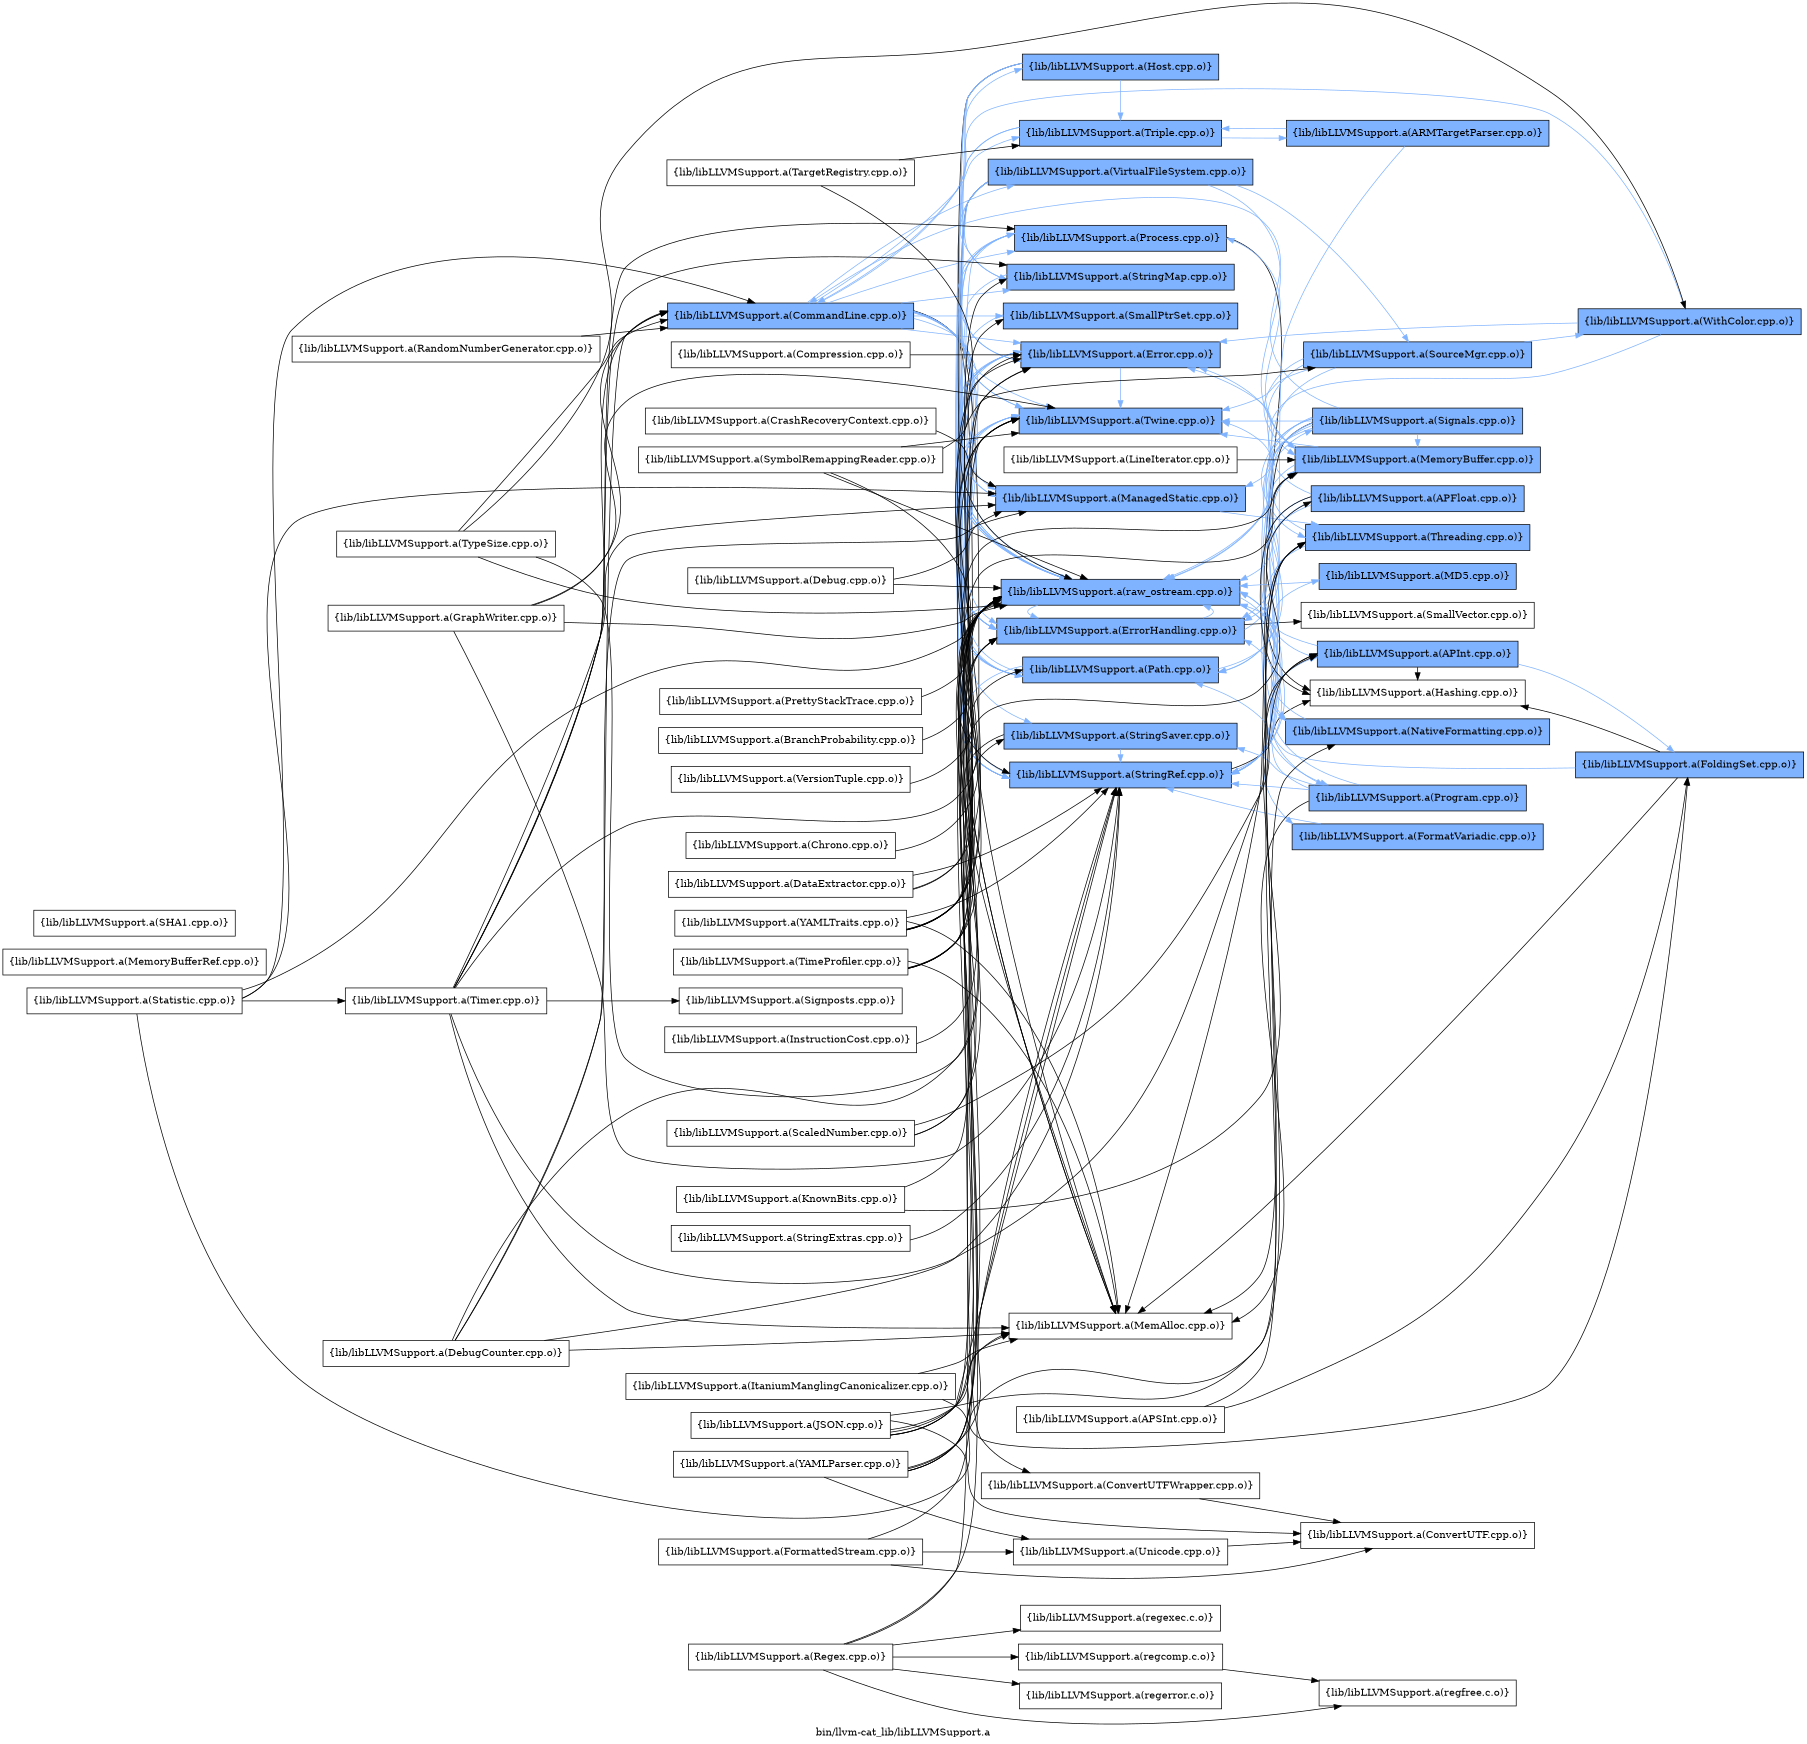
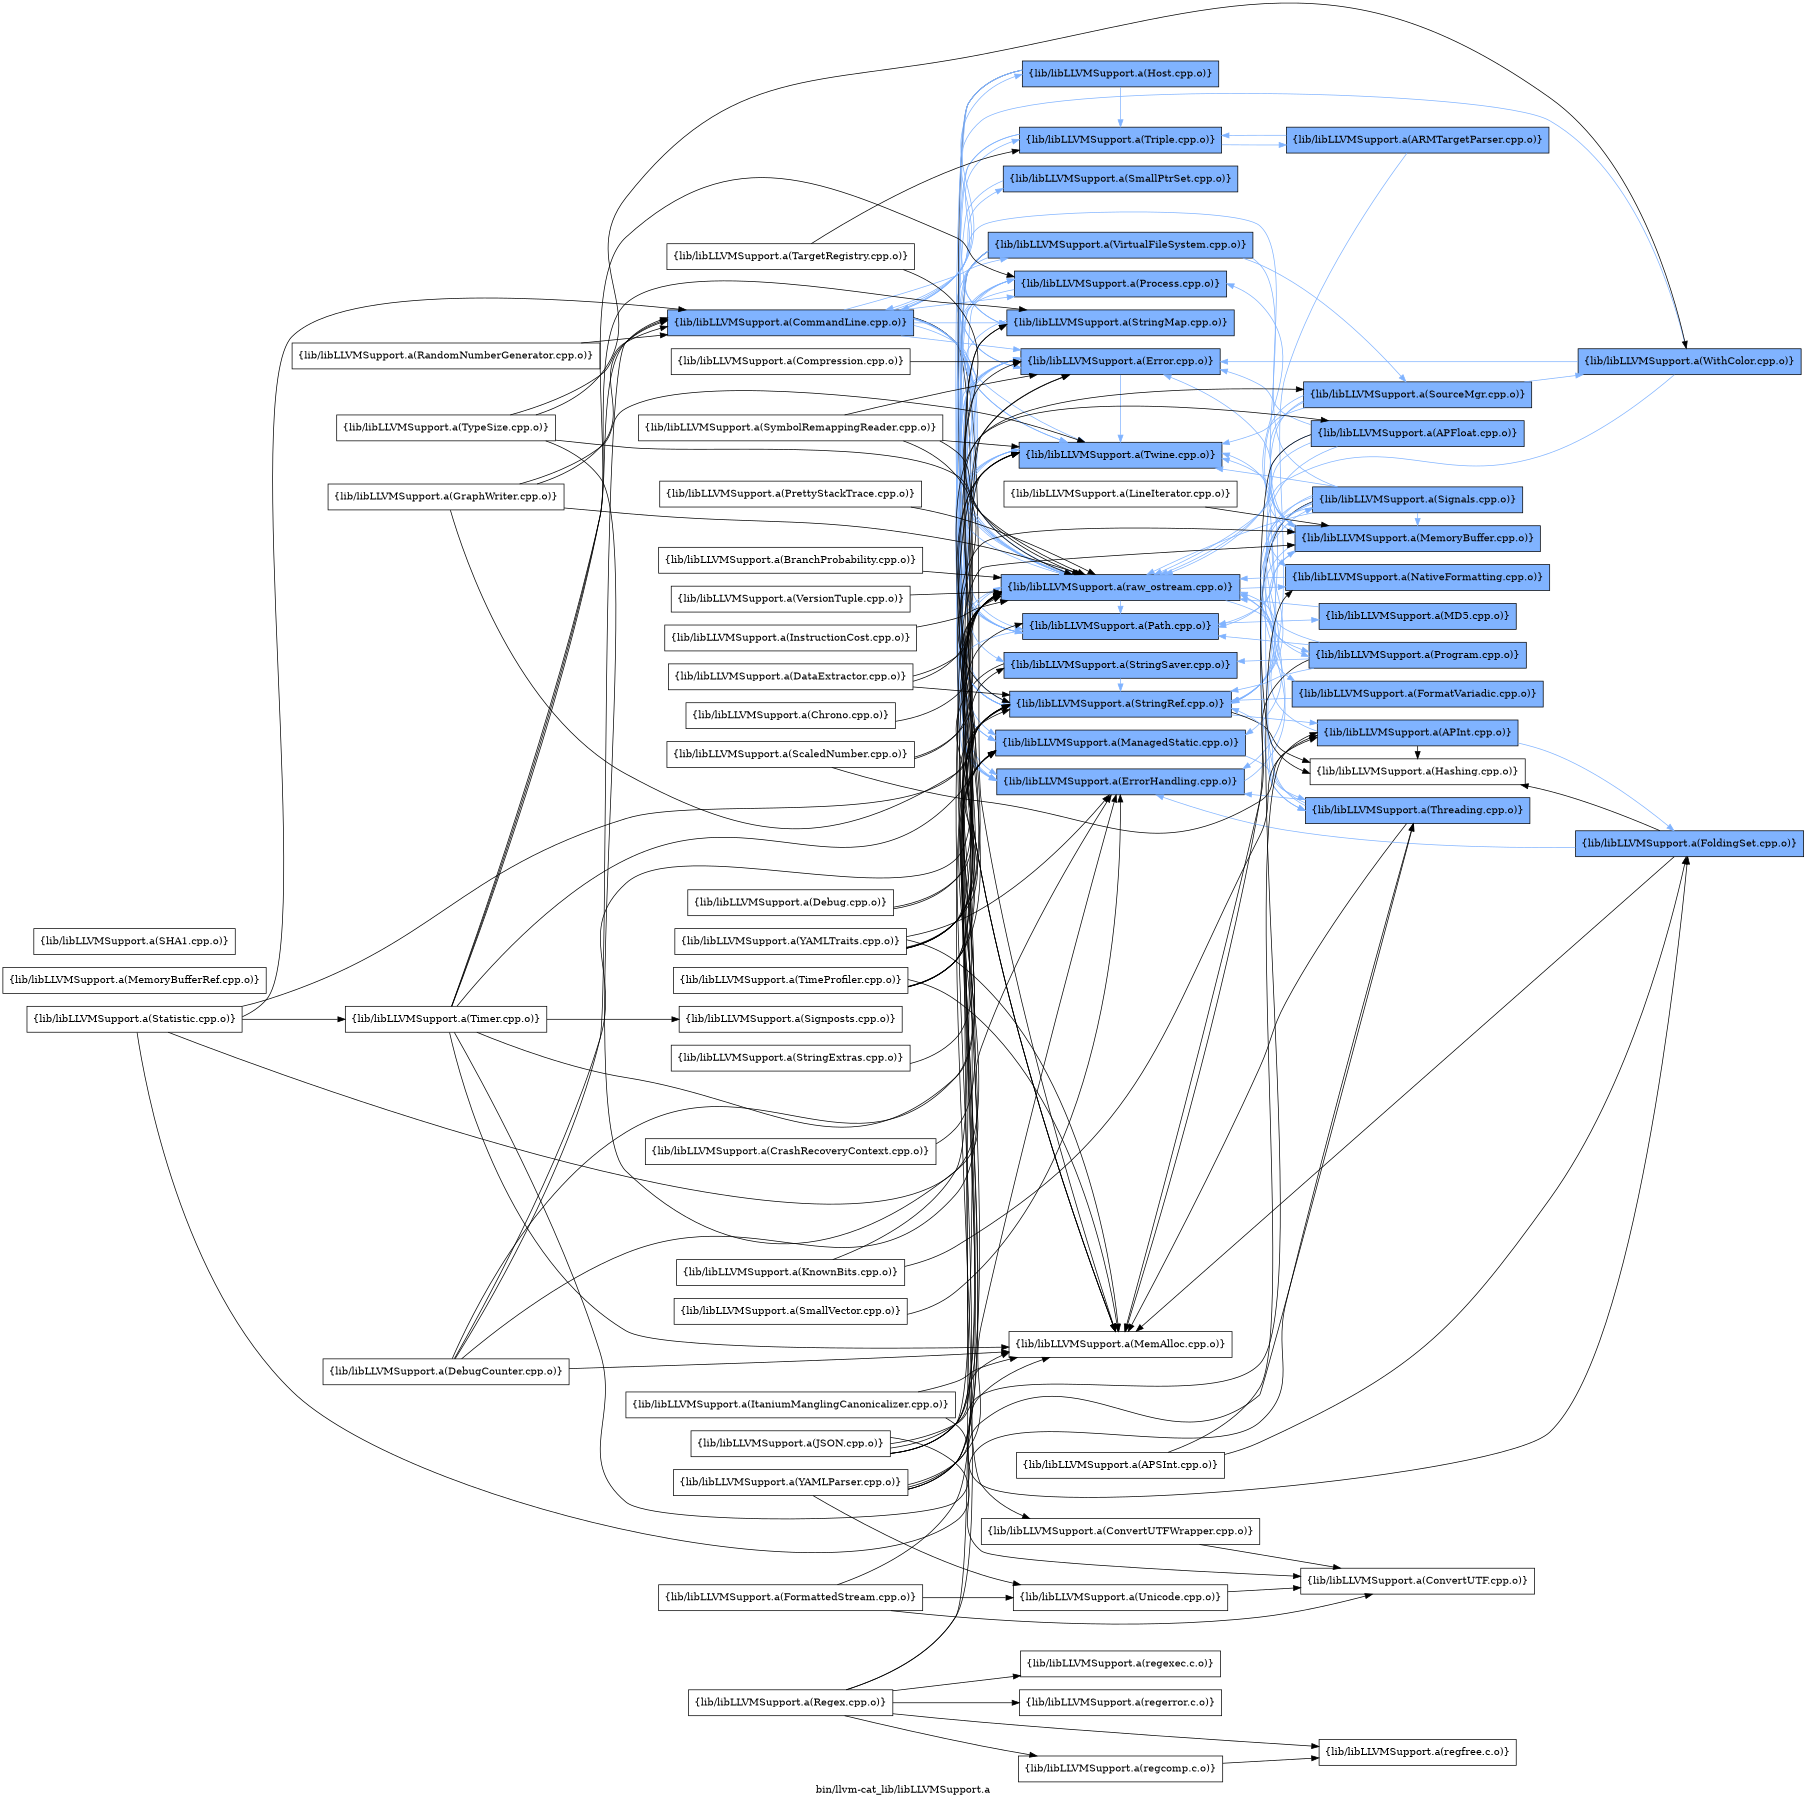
(1274, 457) -> none
(1264, 576) -> (1266, 648)
(1269, 623) -> (1080, 1091)
(969, 657) -> (969, 667)
